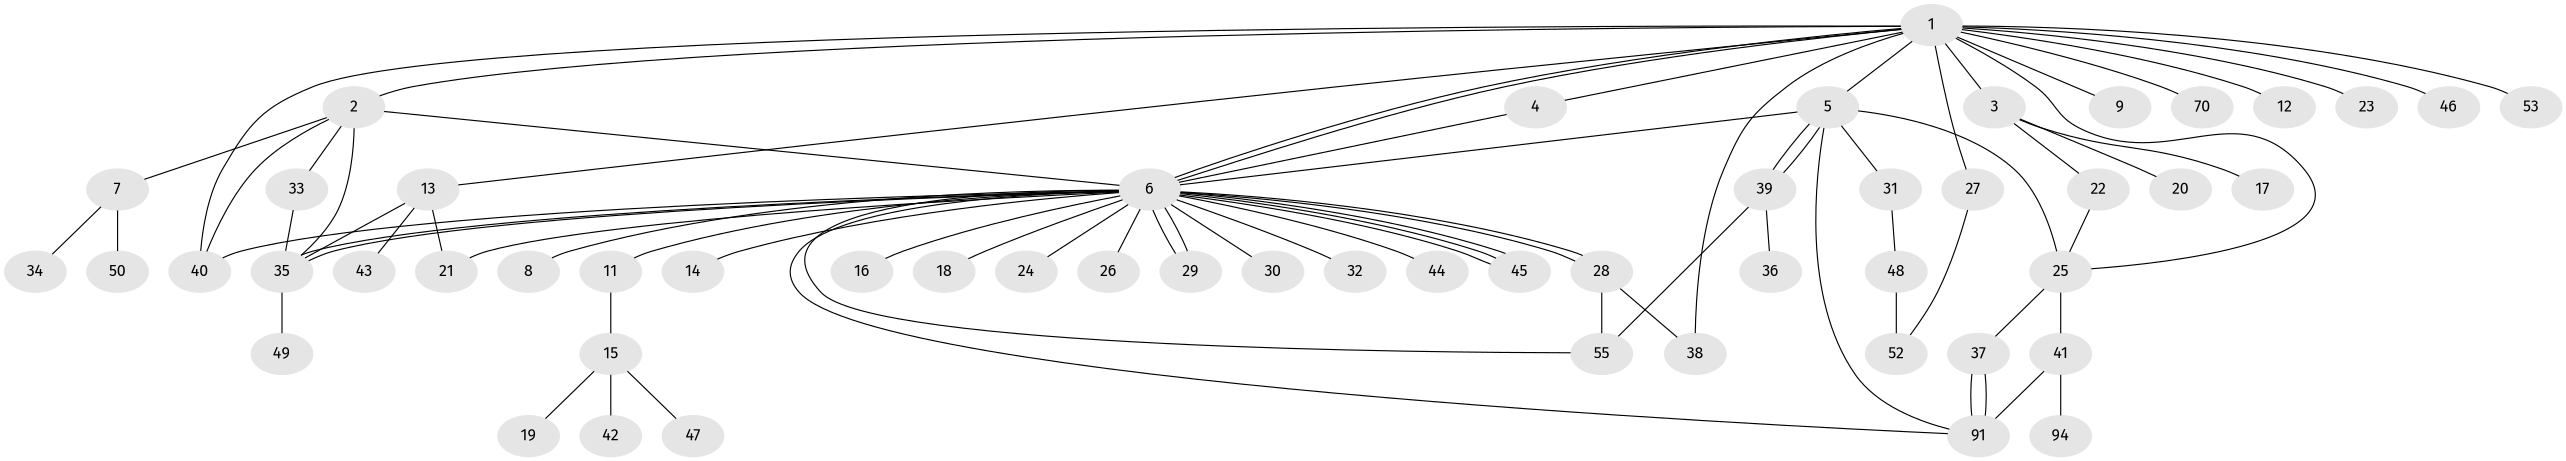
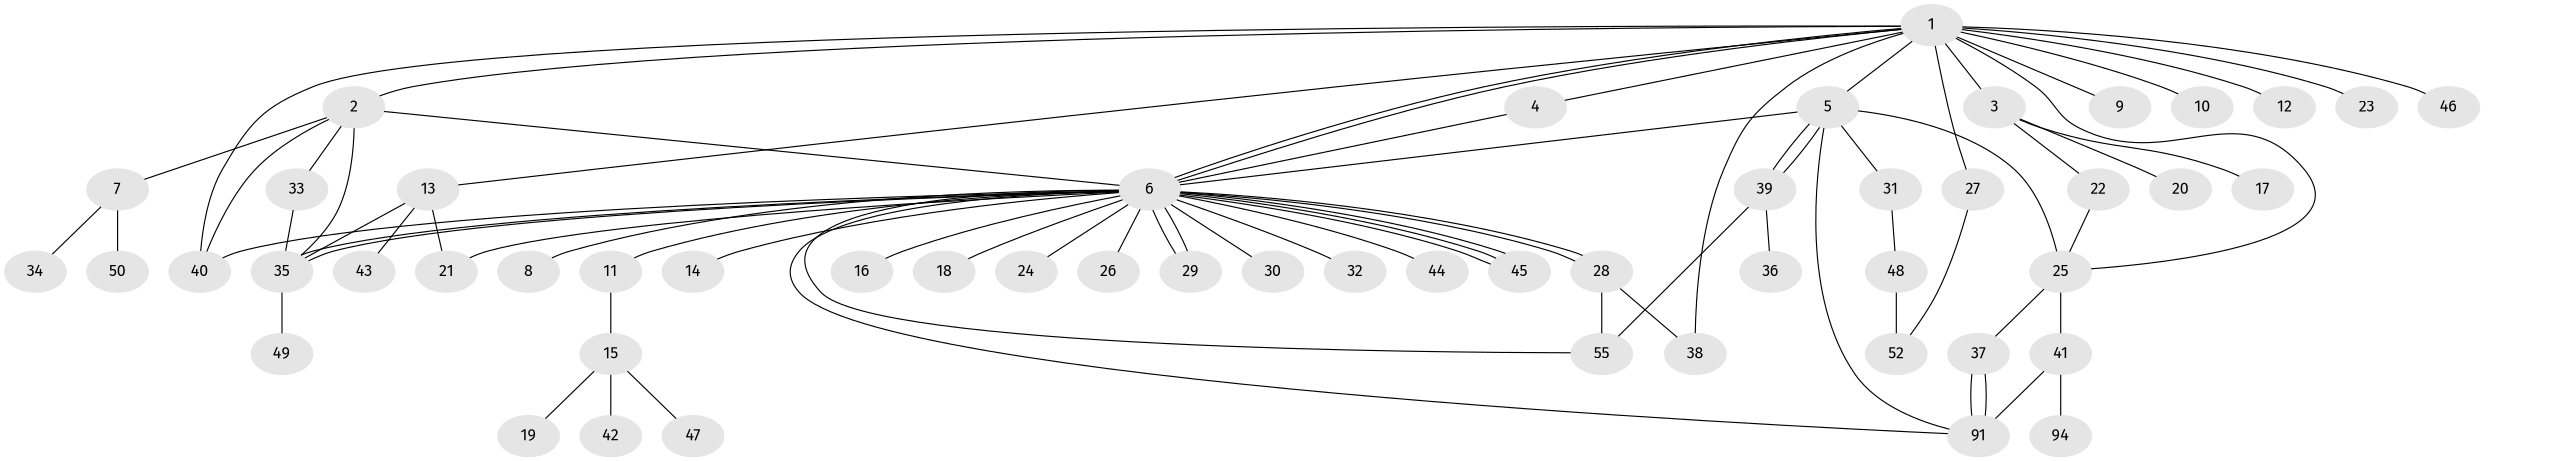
(2202, 107) -> (2202, 107)
(2531, 107) -> none
